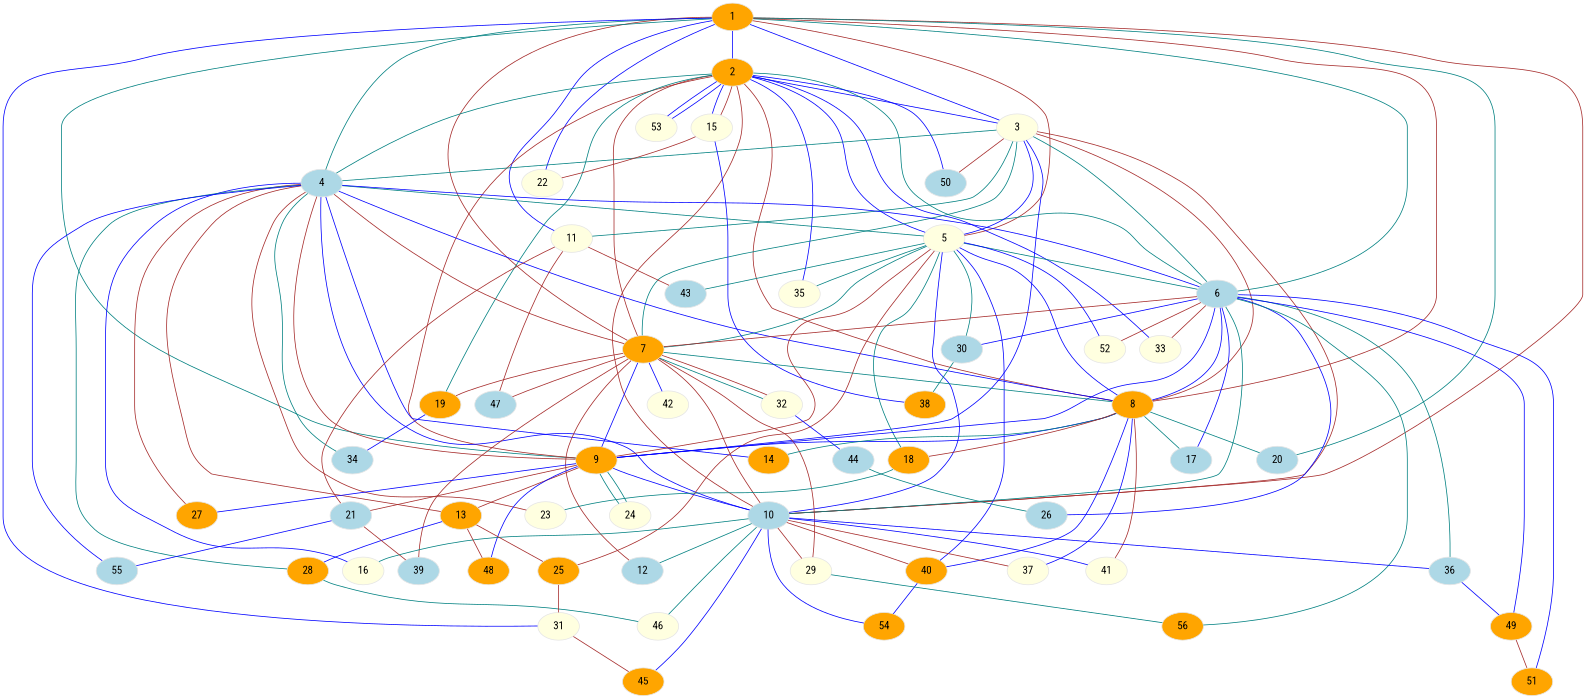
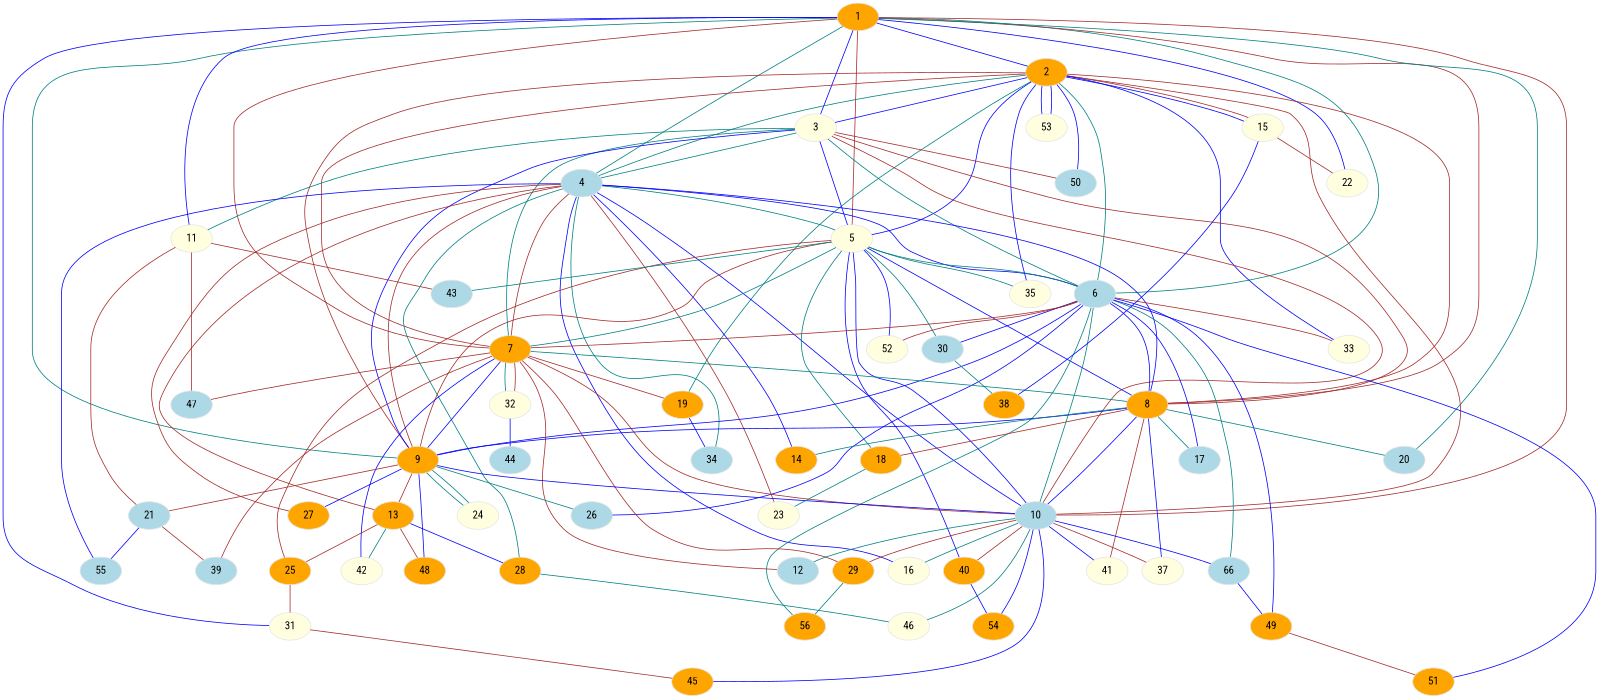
(947, 494) -> (505, 488)
(1070, 532) -> (1093, 461)
none -> (377, 543)
(811, 571) -> (853, 571)
(1450, 571) -> (1229, 571)
